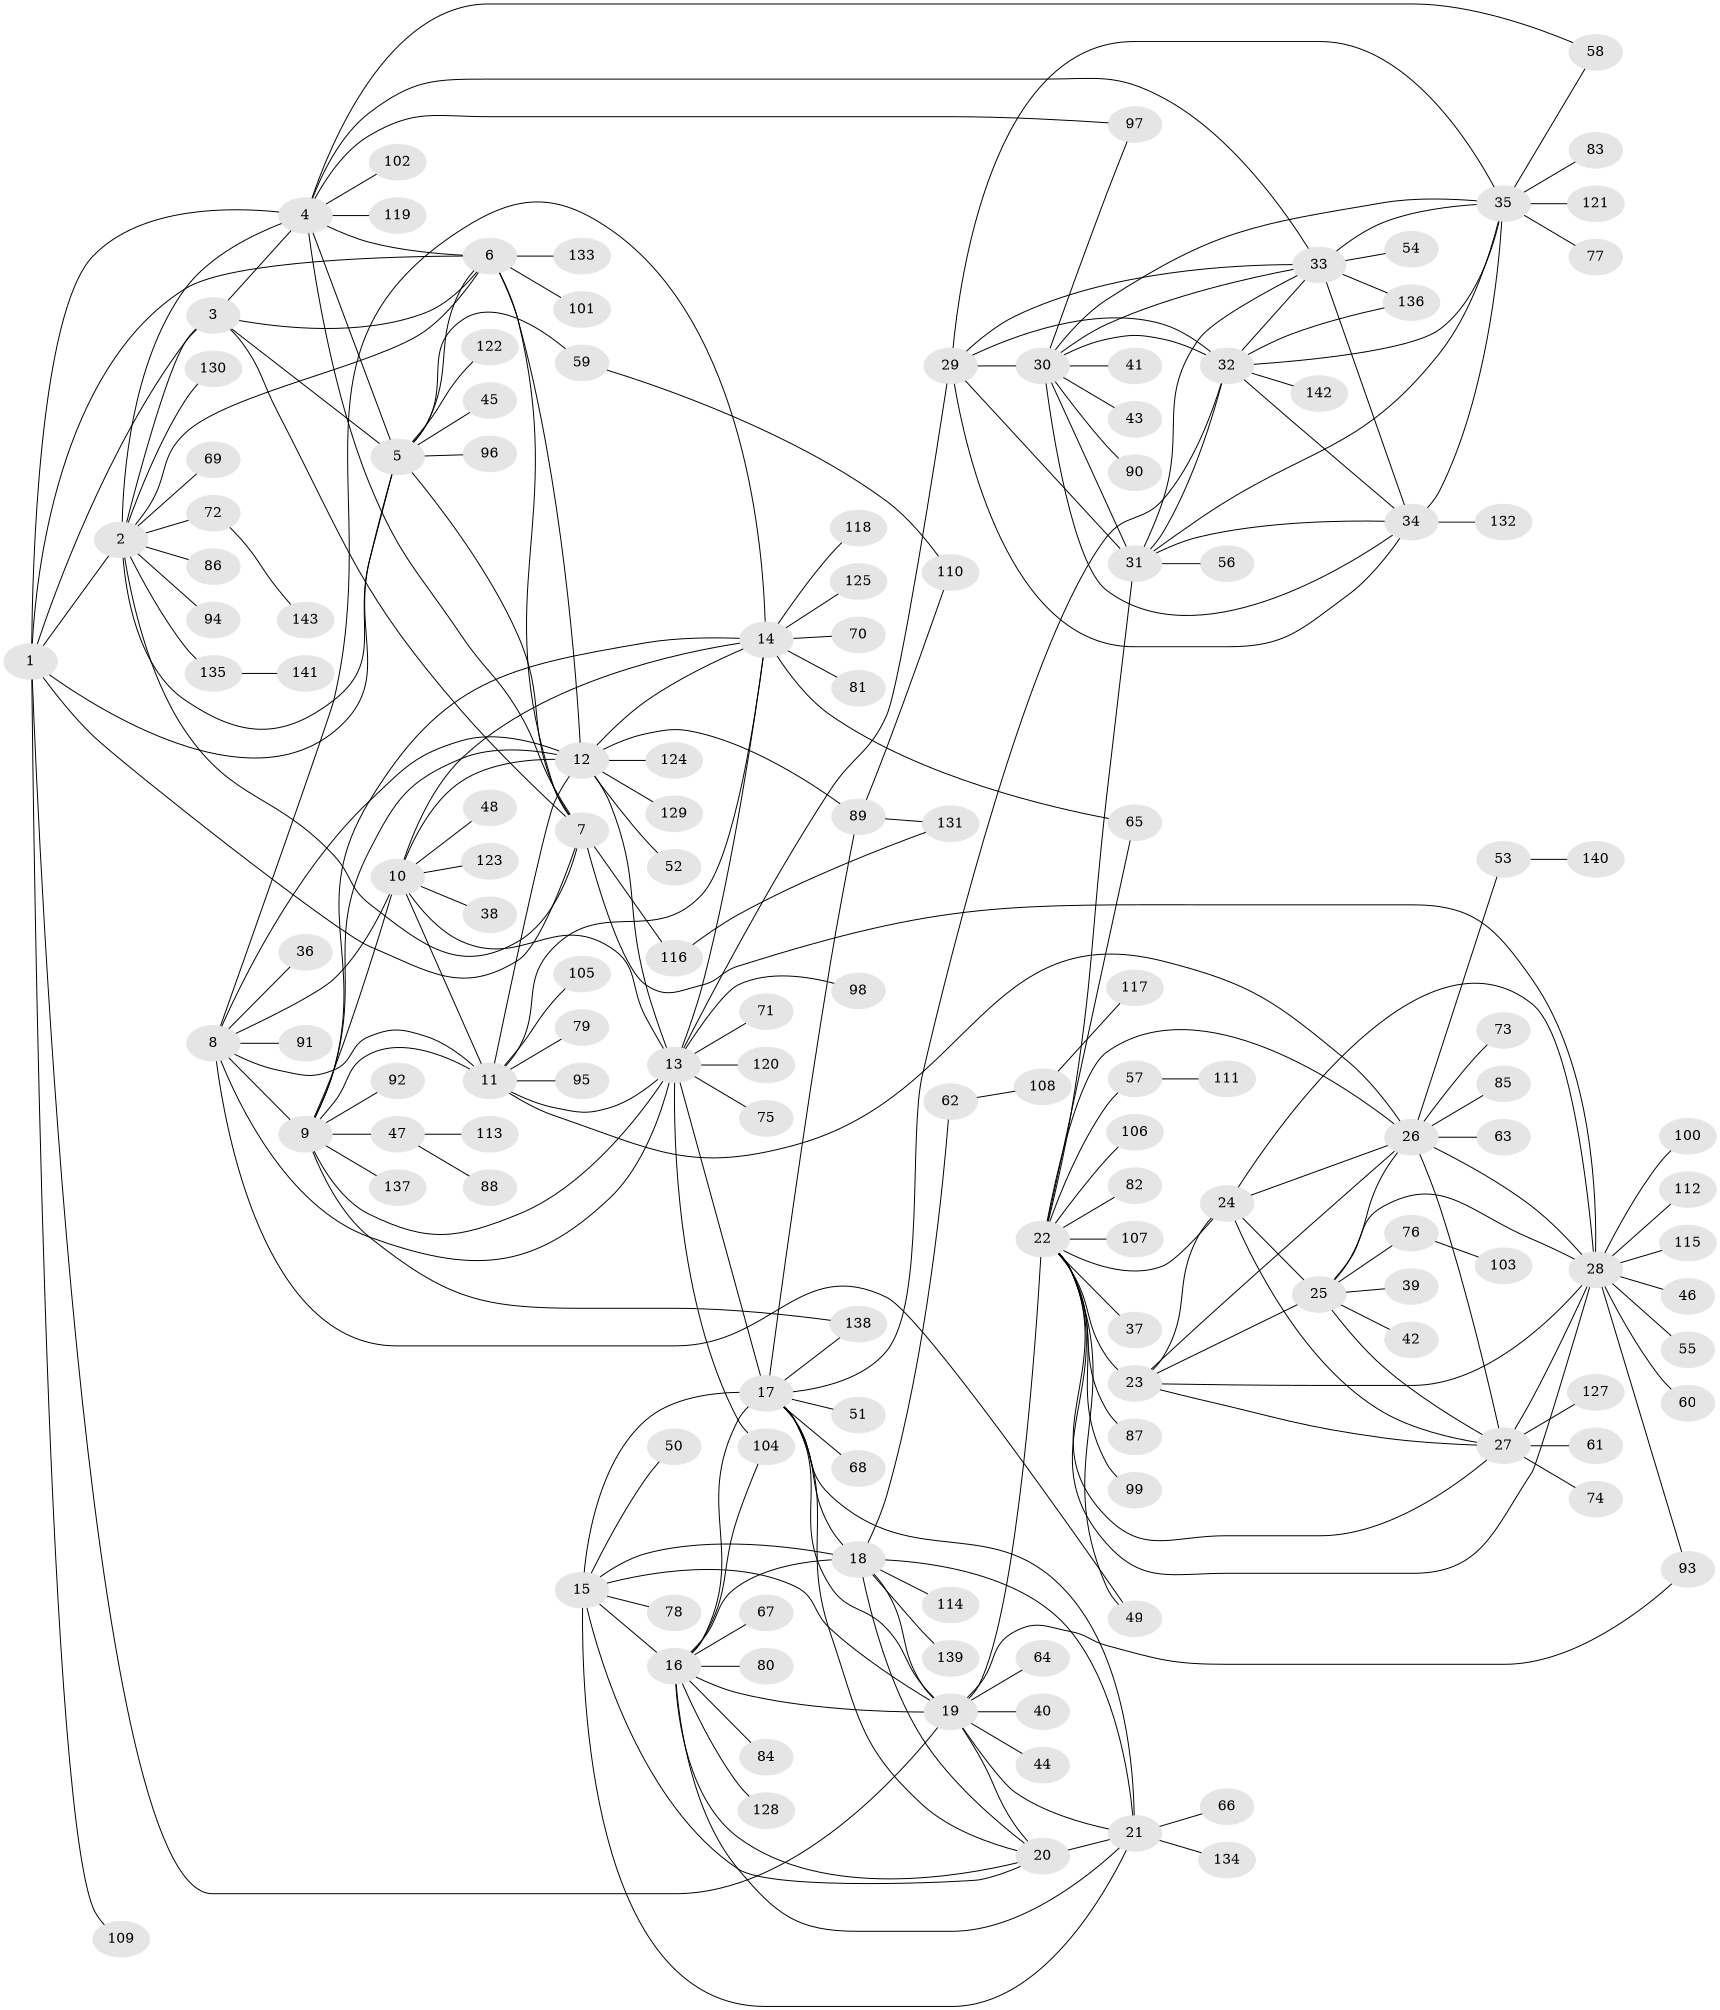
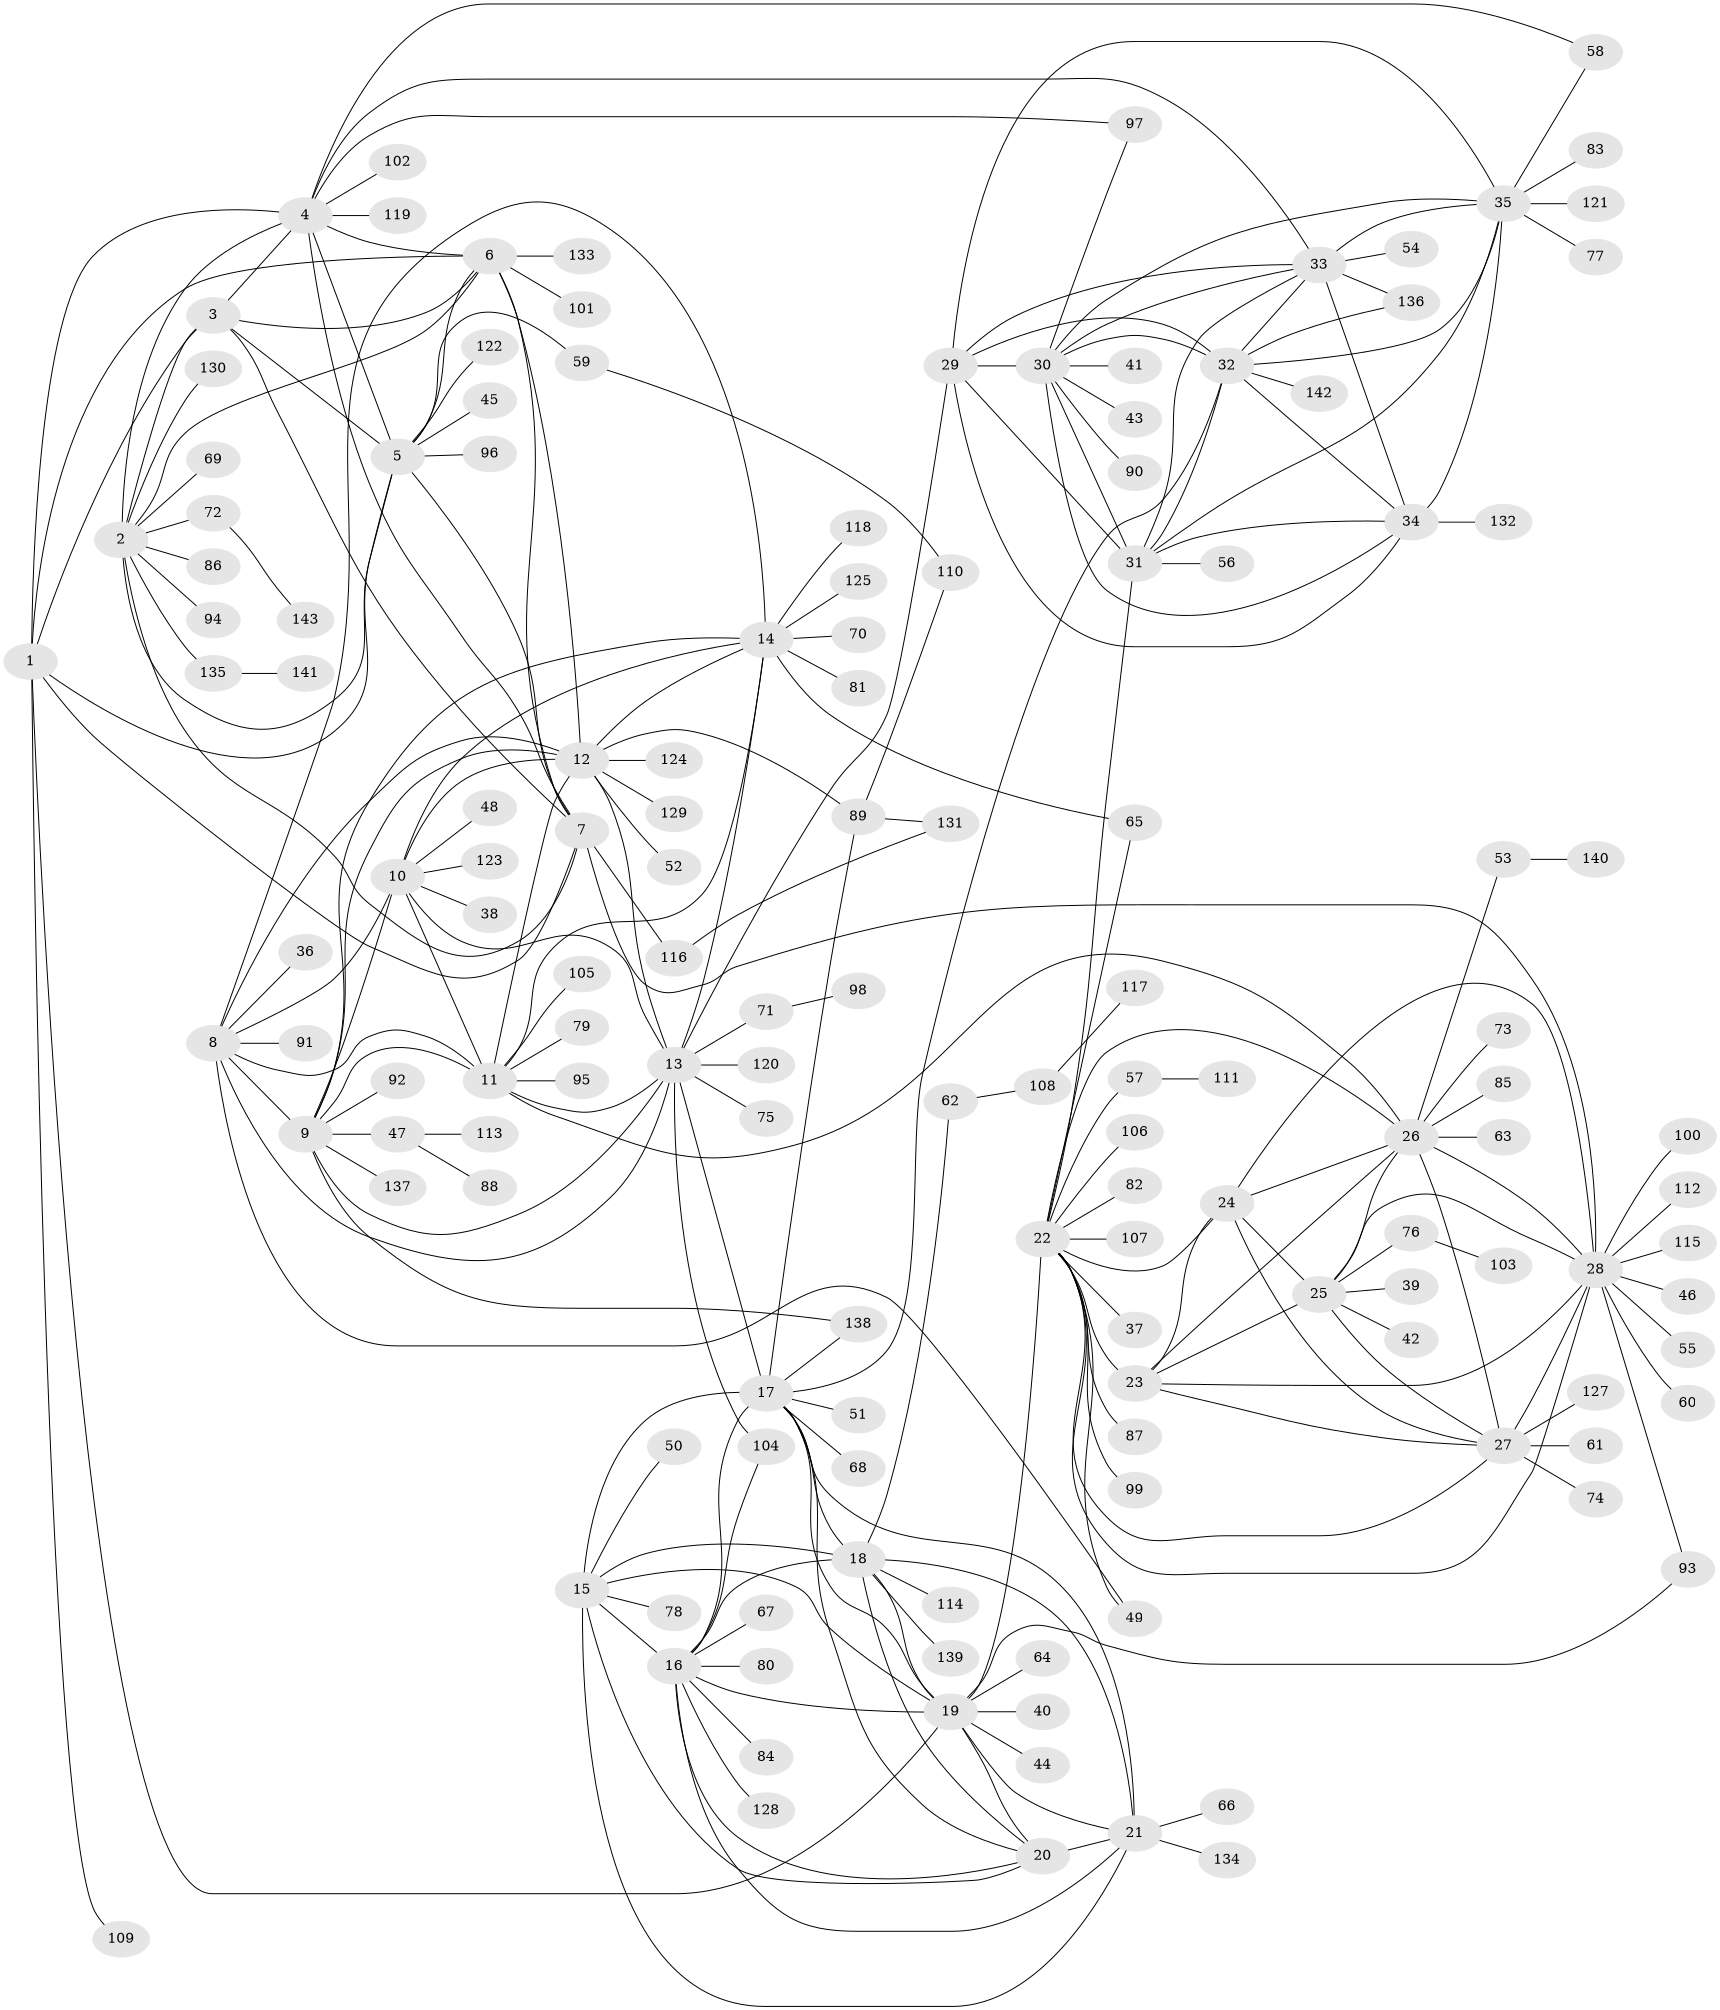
(76, 601) -> none
(745, 982) -> (812, 1001)
